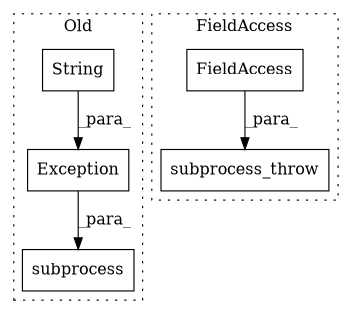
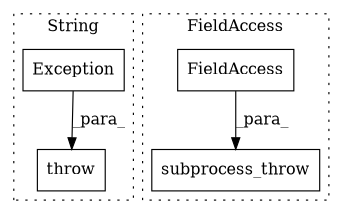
(78, 27) -> (74, 27)
(78, 70) -> none
(78, 270) -> (71, 170)
